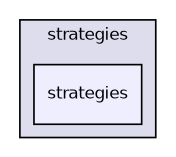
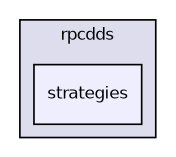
(88, 36) -> (88, 36)
